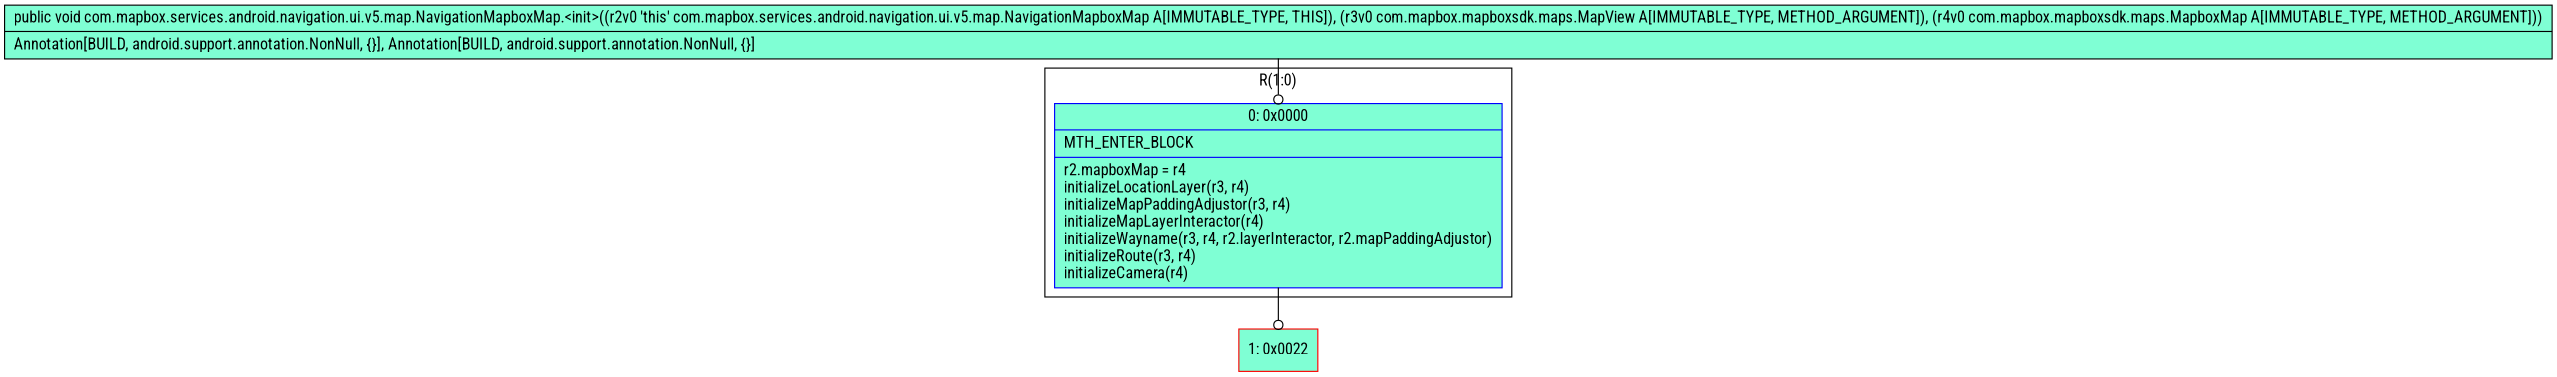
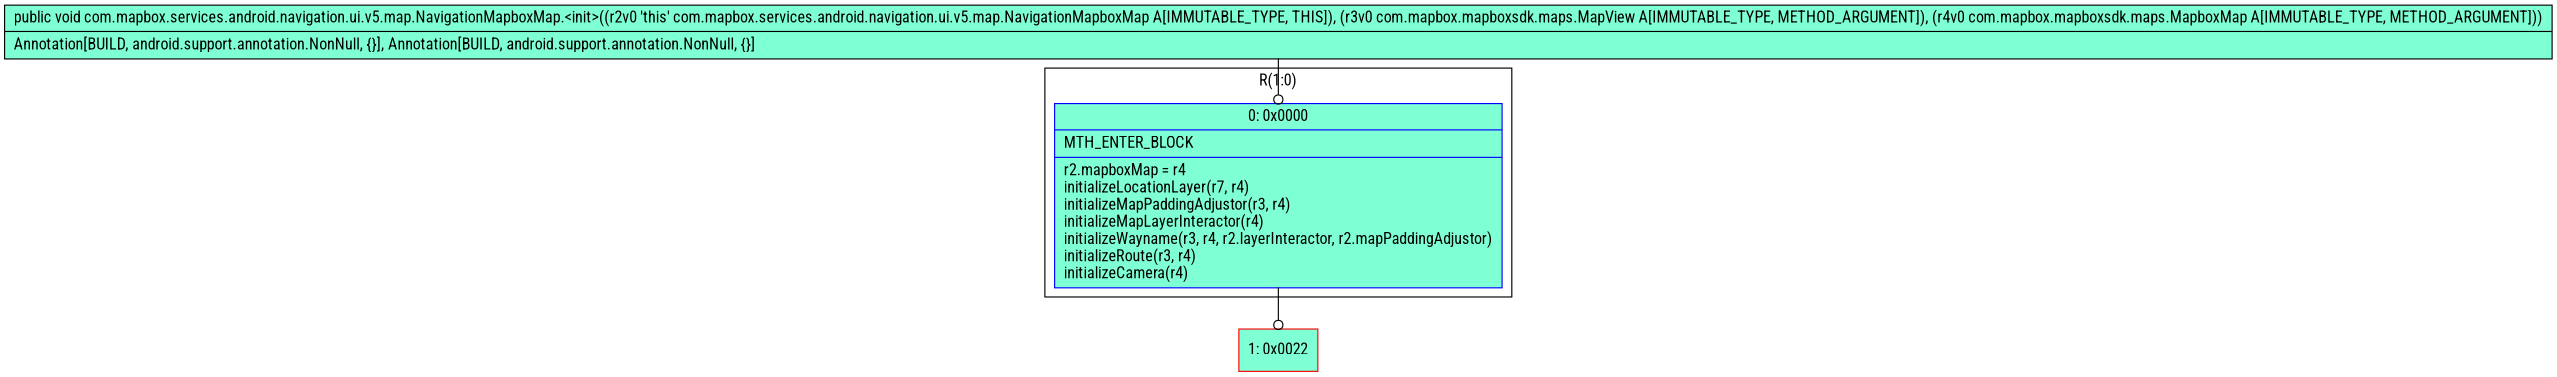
(1157, 188) -> (1157, 188)
